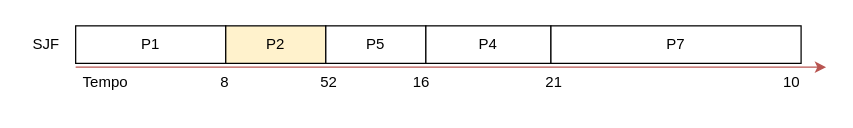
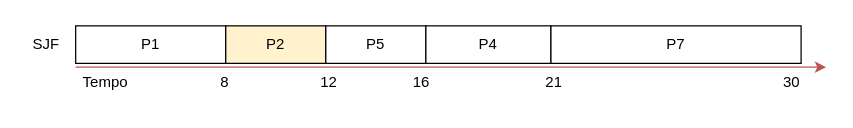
(329, 82) -> (329, 82)
(792, 82) -> (792, 82)
